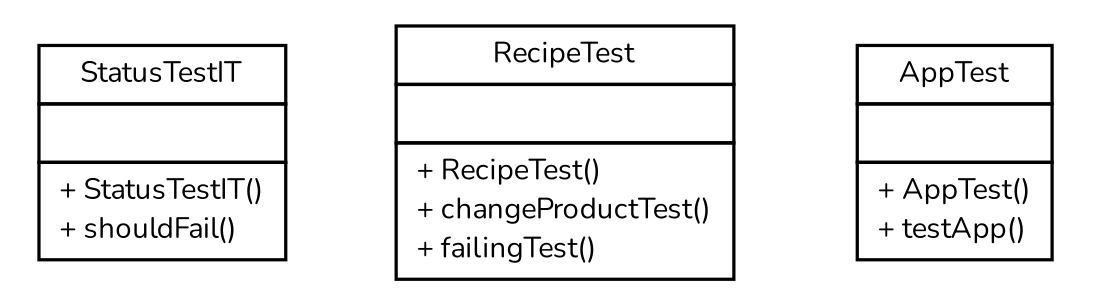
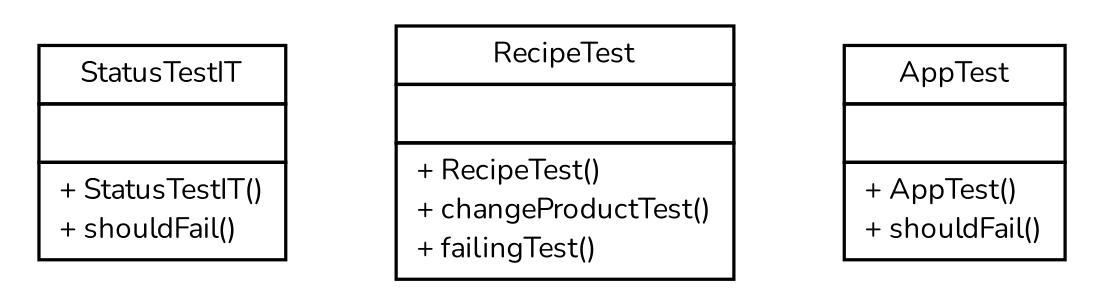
(953, 229) -> (955, 229)
